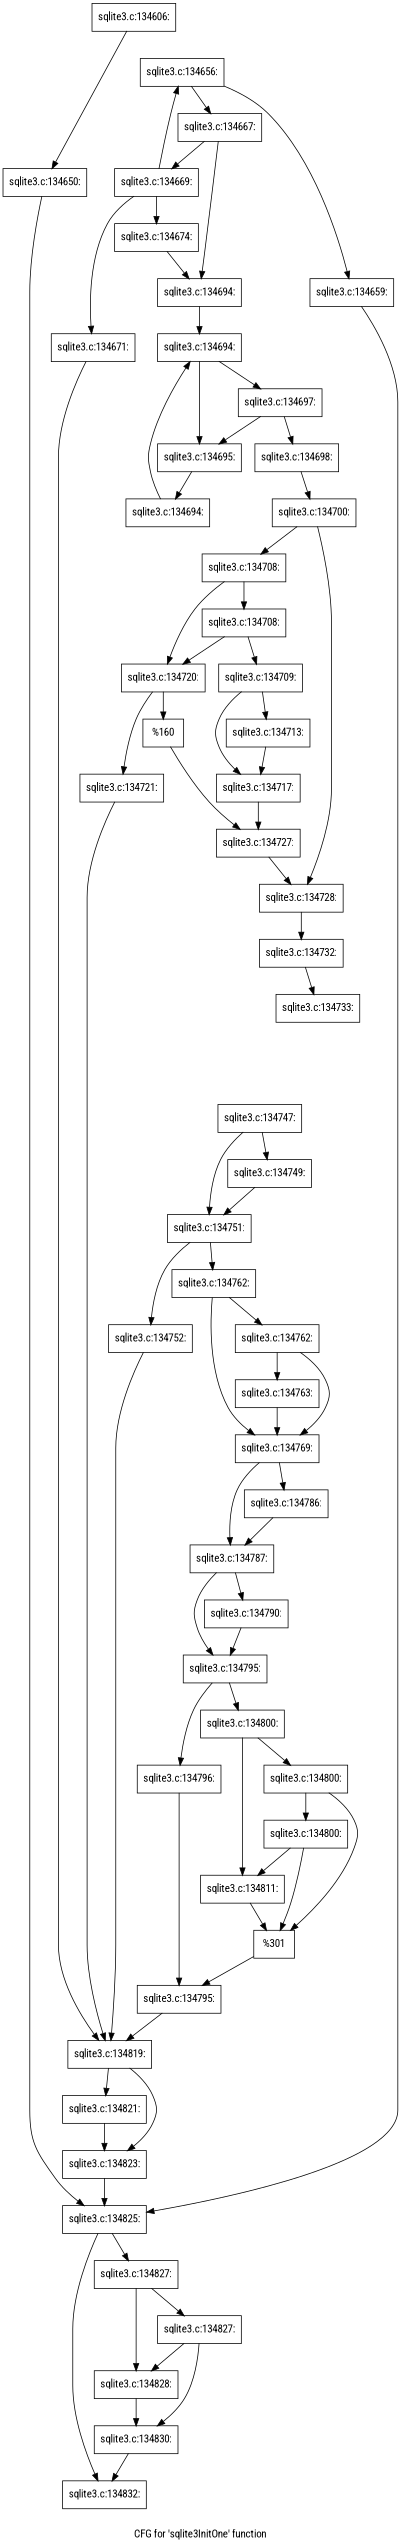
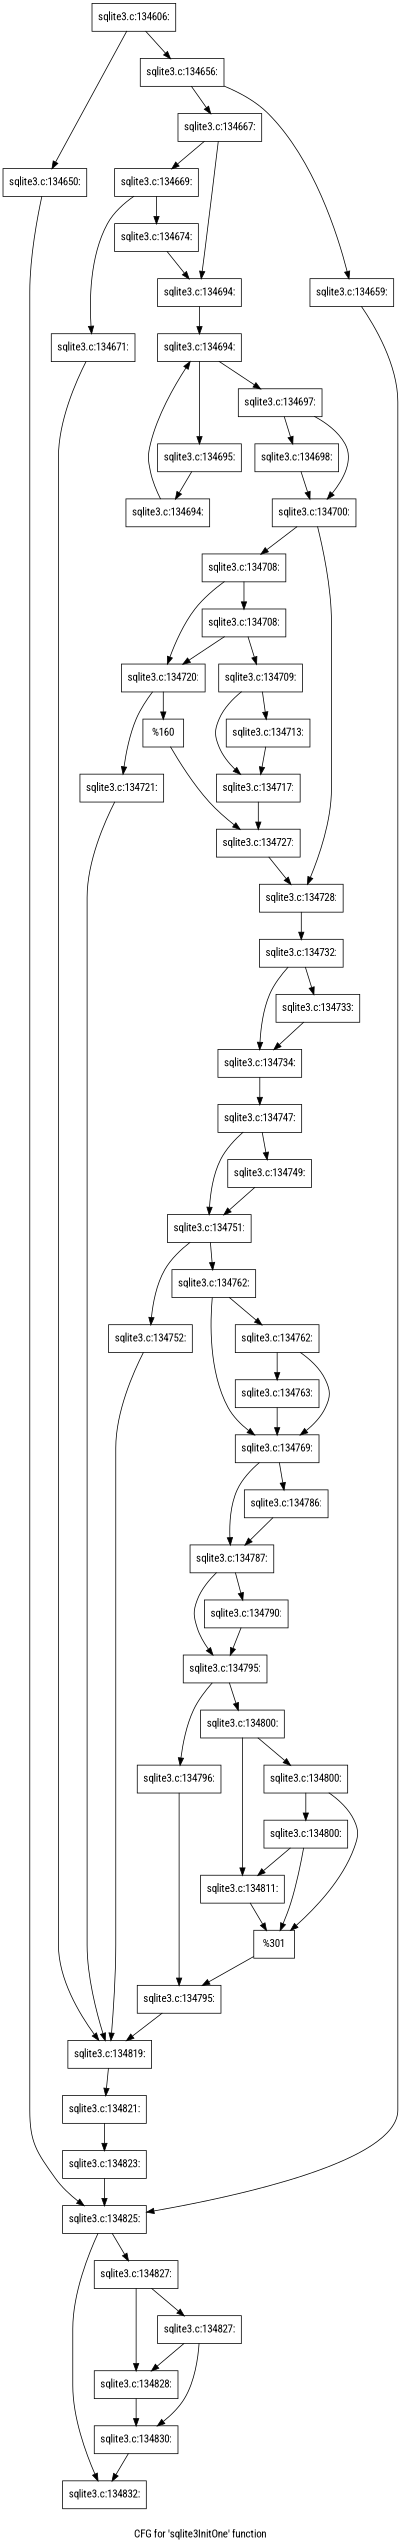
(167, 131) -> (156, 42)
(243, 428) -> (347, 450)
none -> (260, 1063)
(156, 2106) -> none
